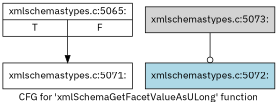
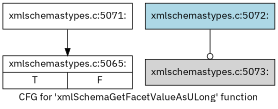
(210, 45) -> (210, 41)
(68, 46) -> (68, 39)
